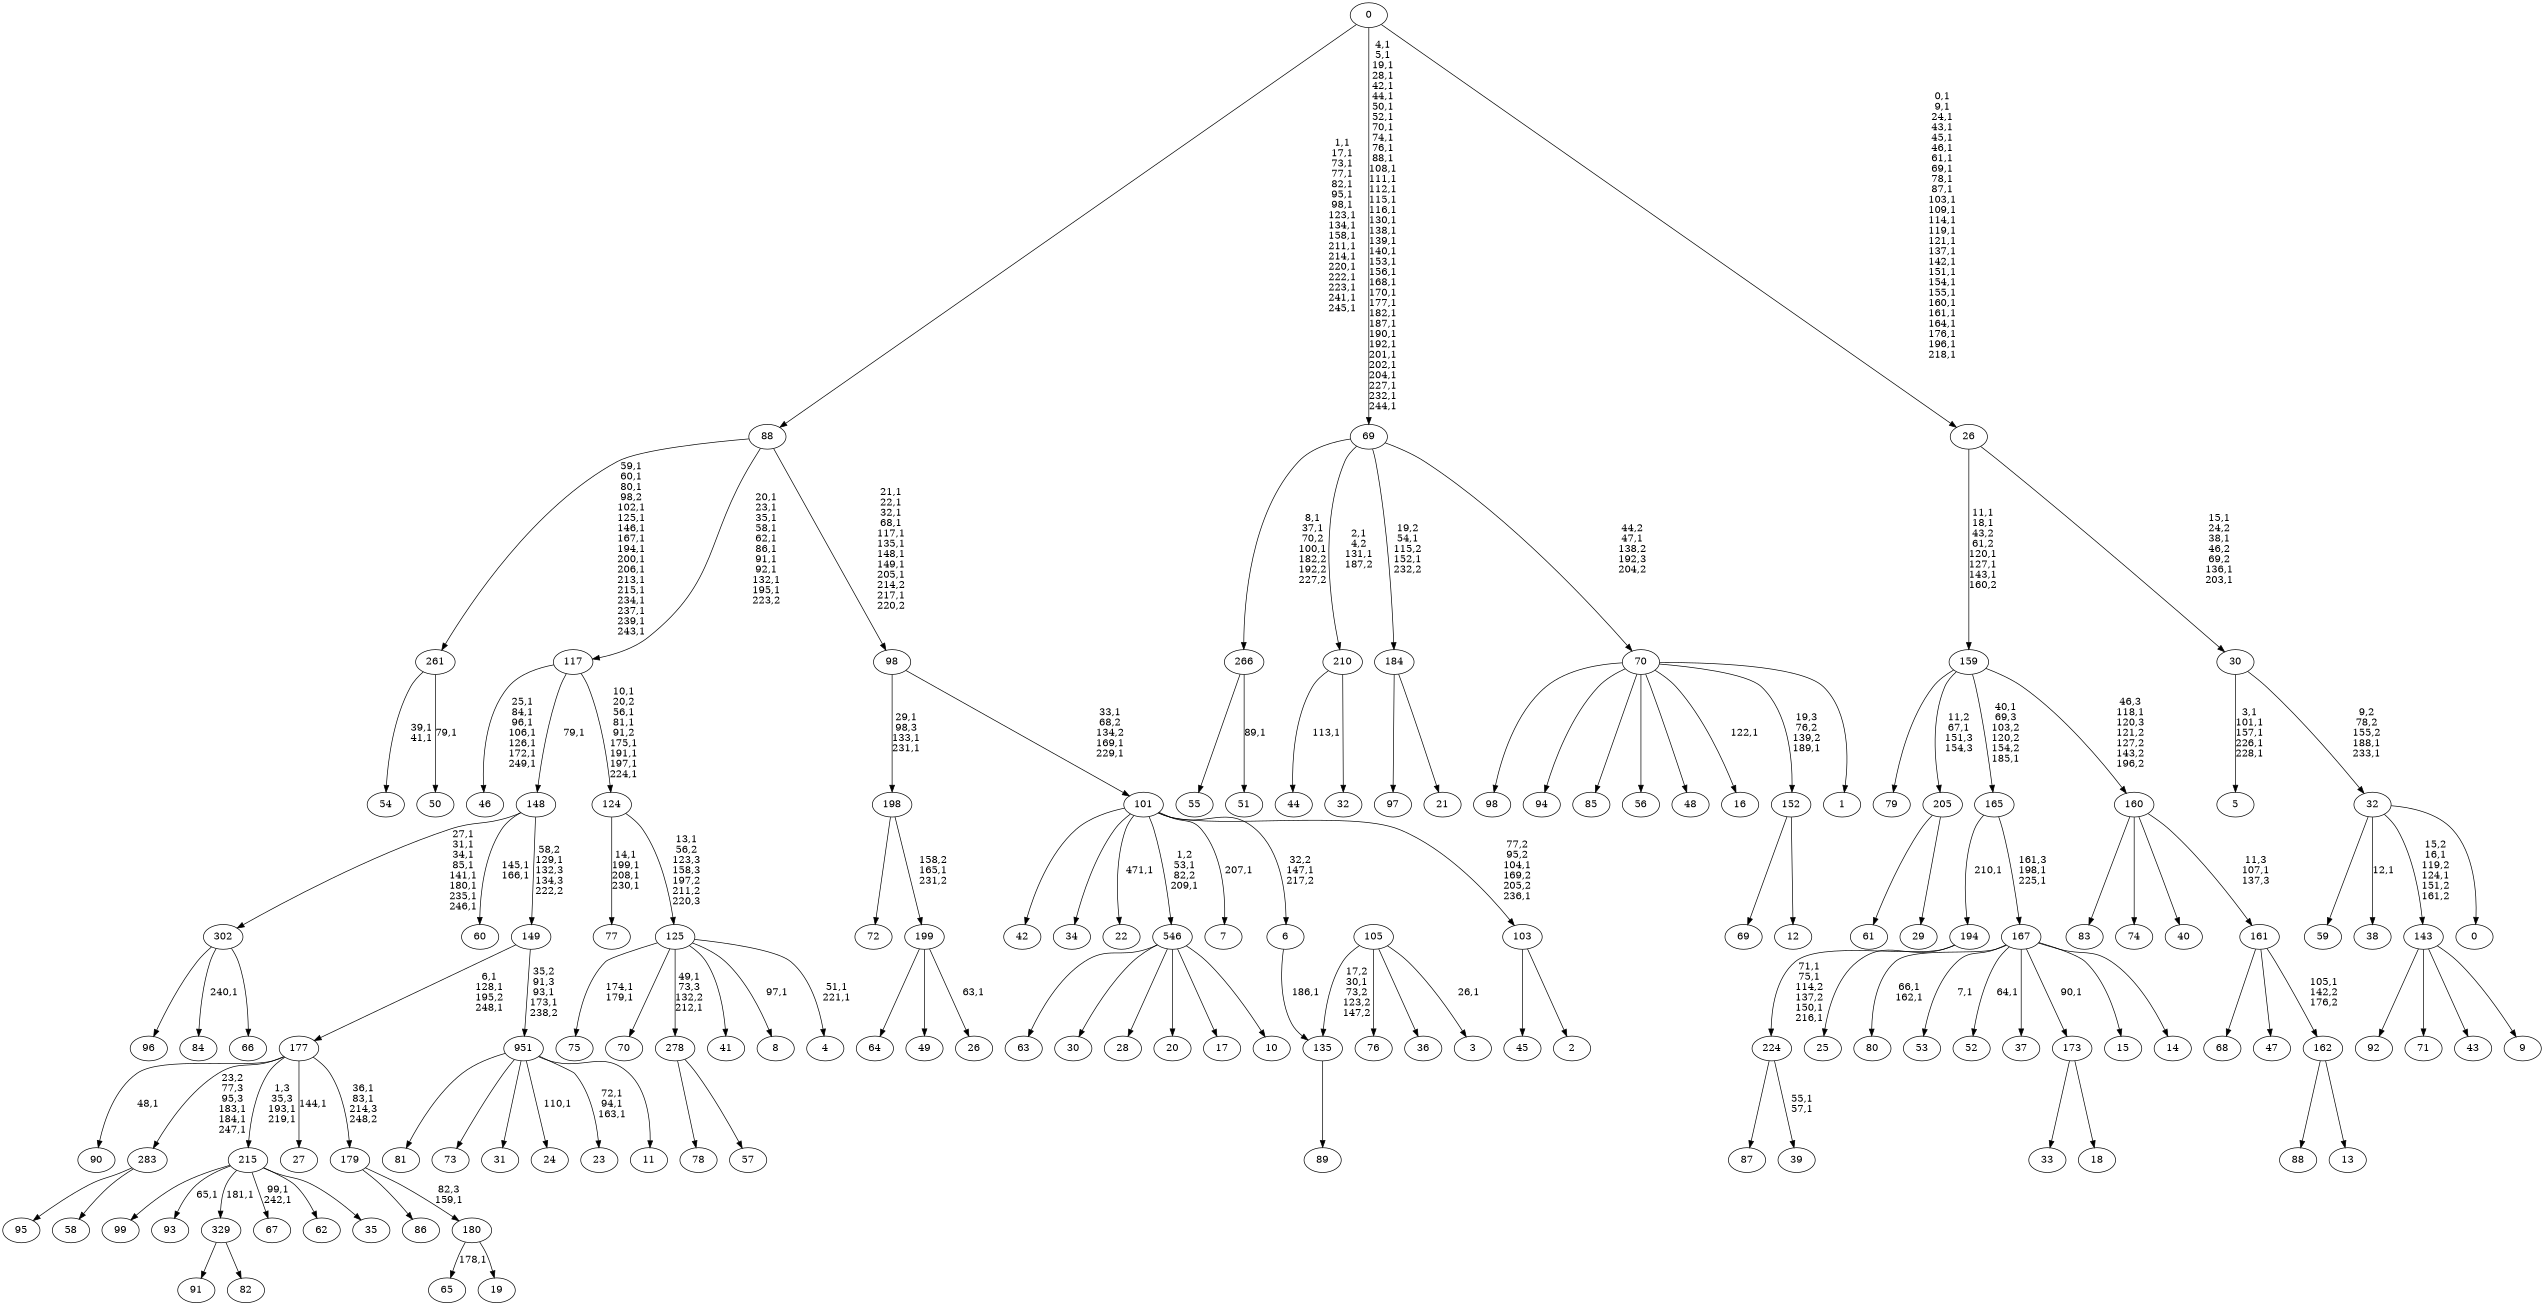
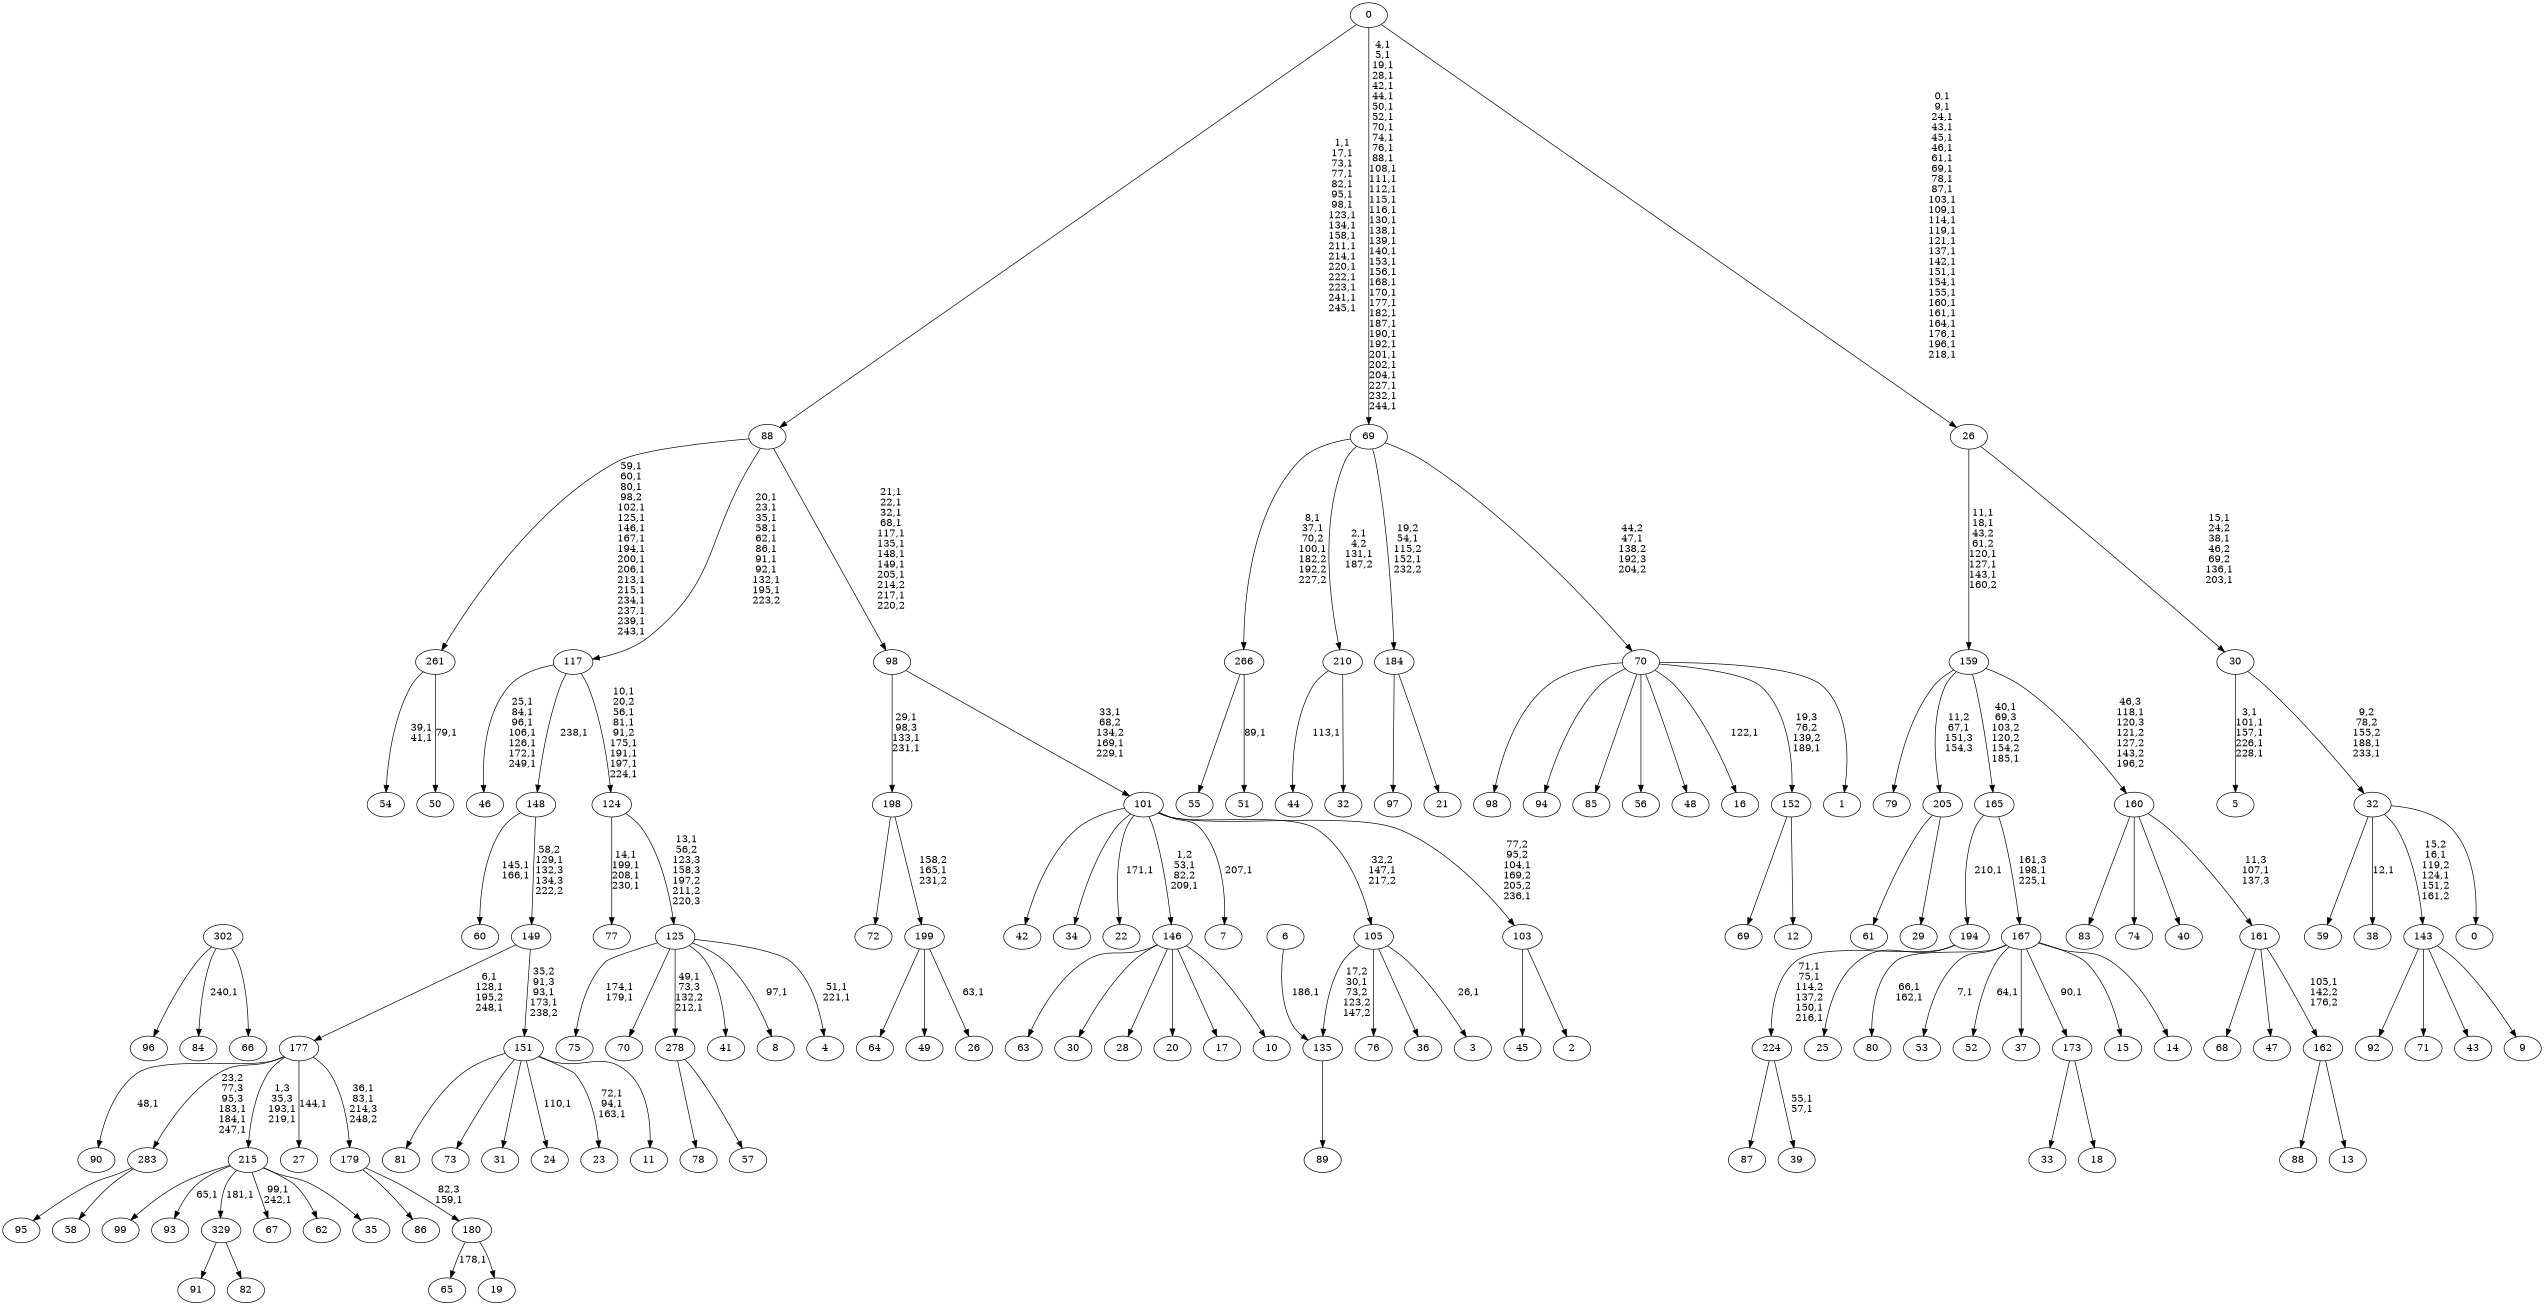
(574, 733) -> (574, 733)
(1253, 828) -> (1310, 826)
(378, 857) -> none
(1140, 871) -> (1140, 871)
(1172, 937) -> (1172, 937)
(524, 1048) -> (524, 1048)
